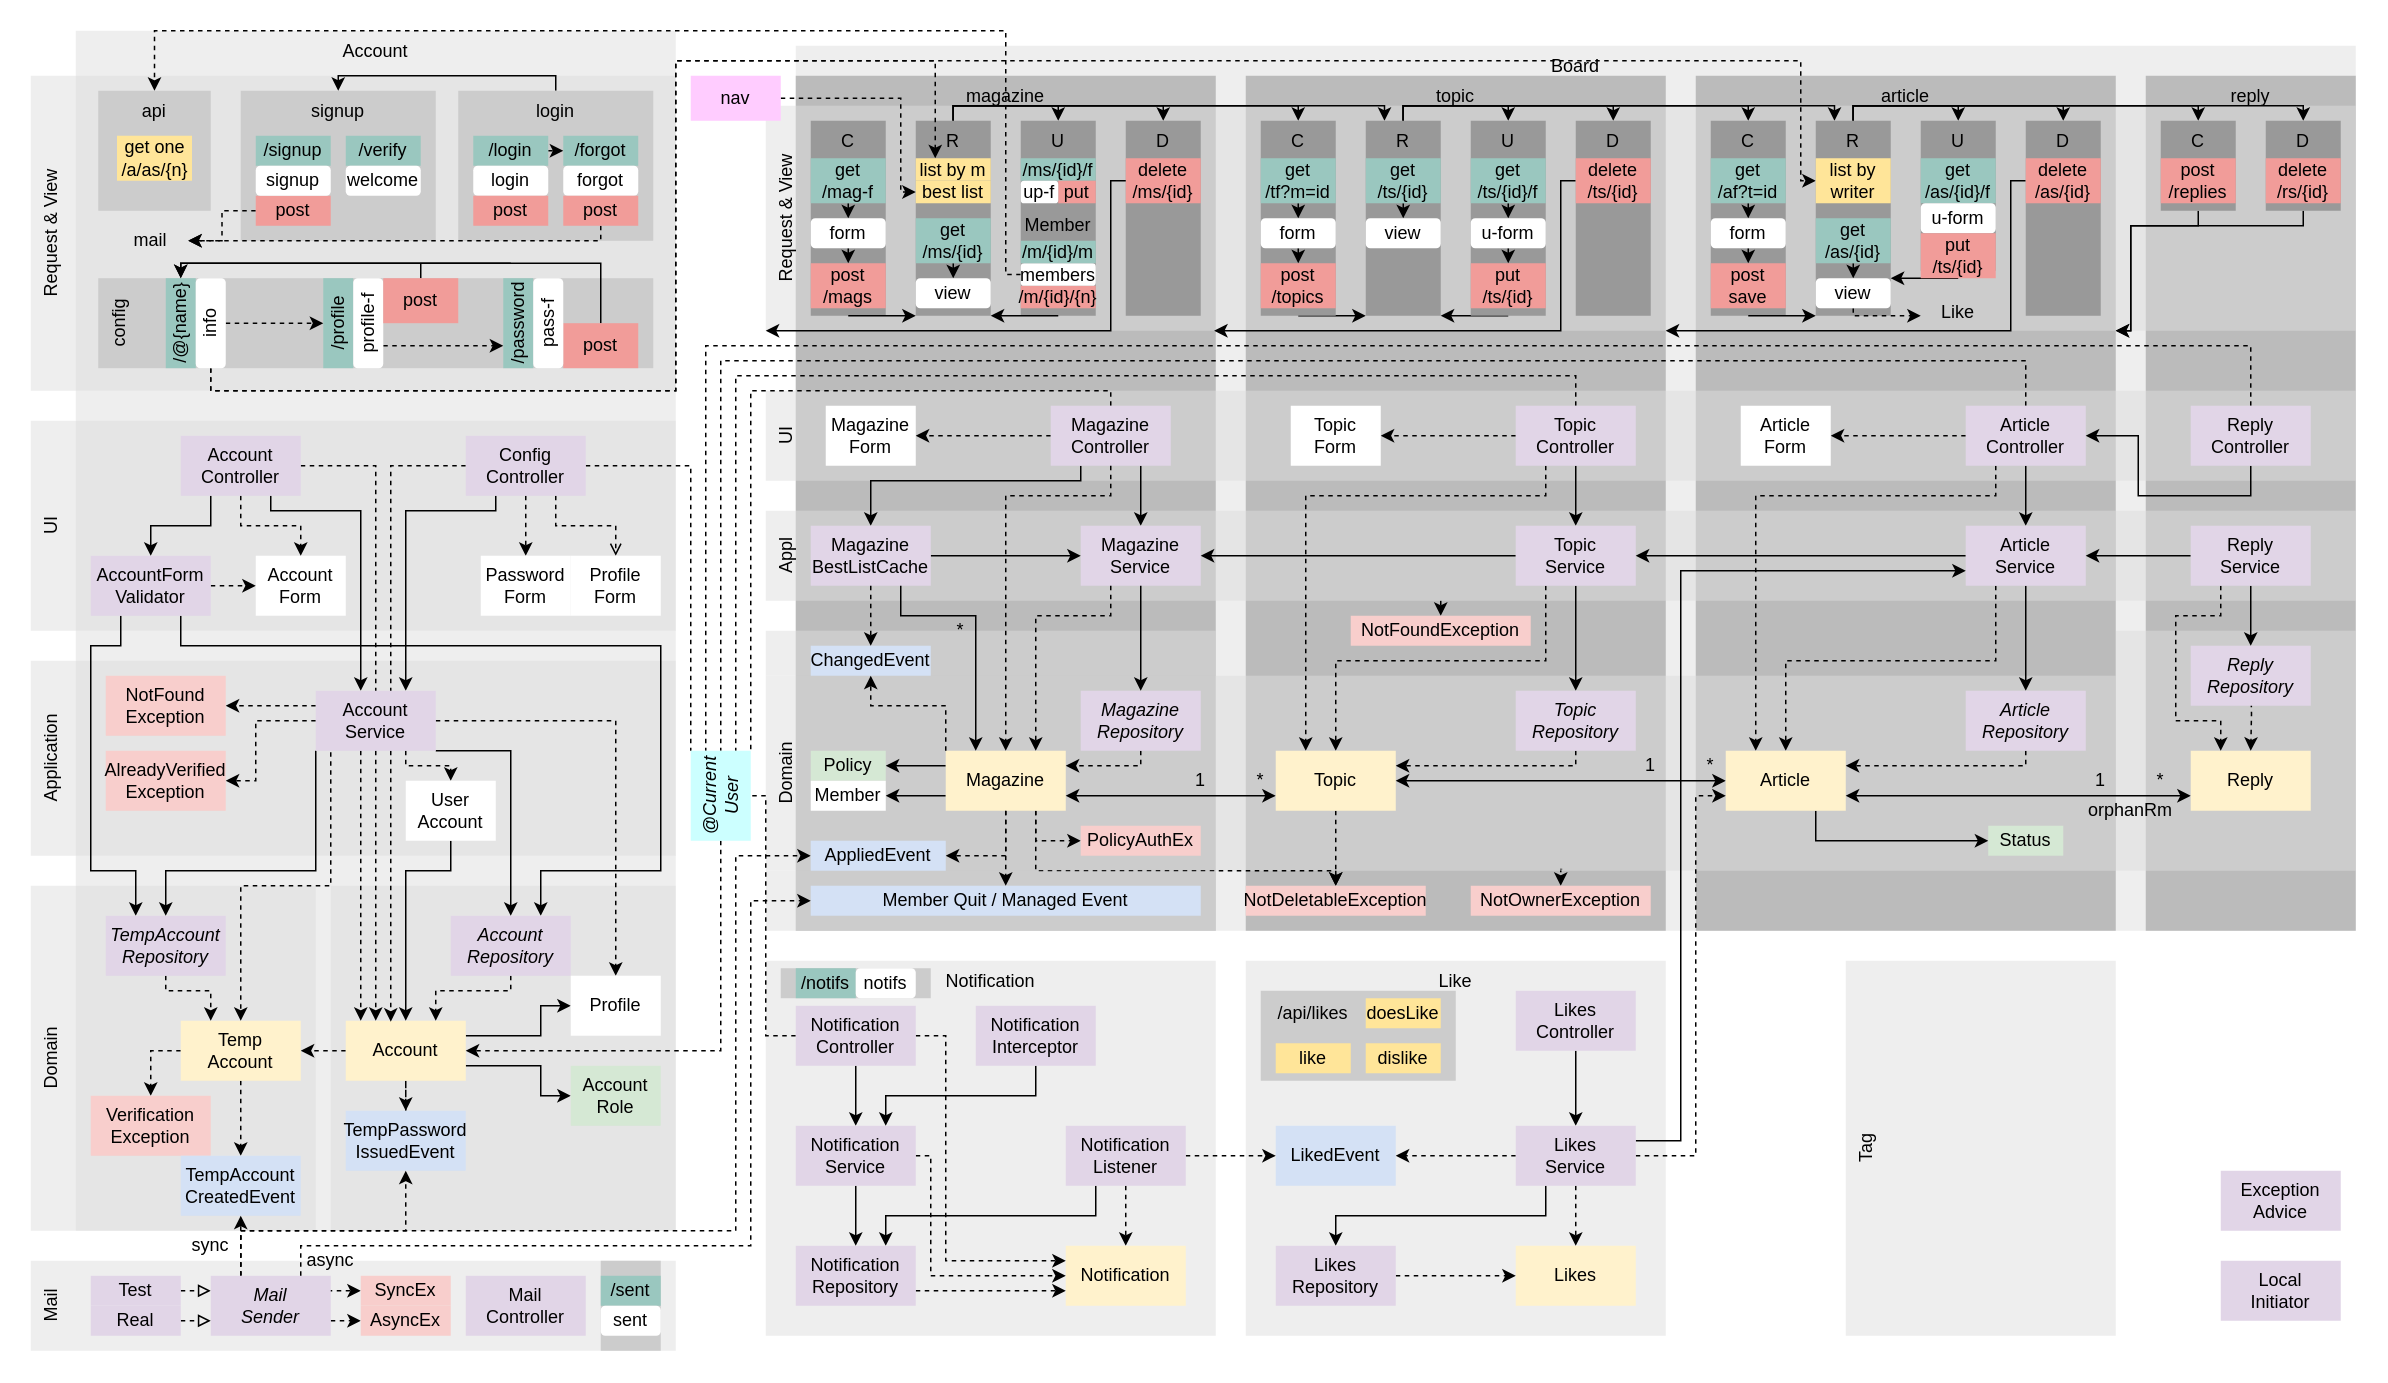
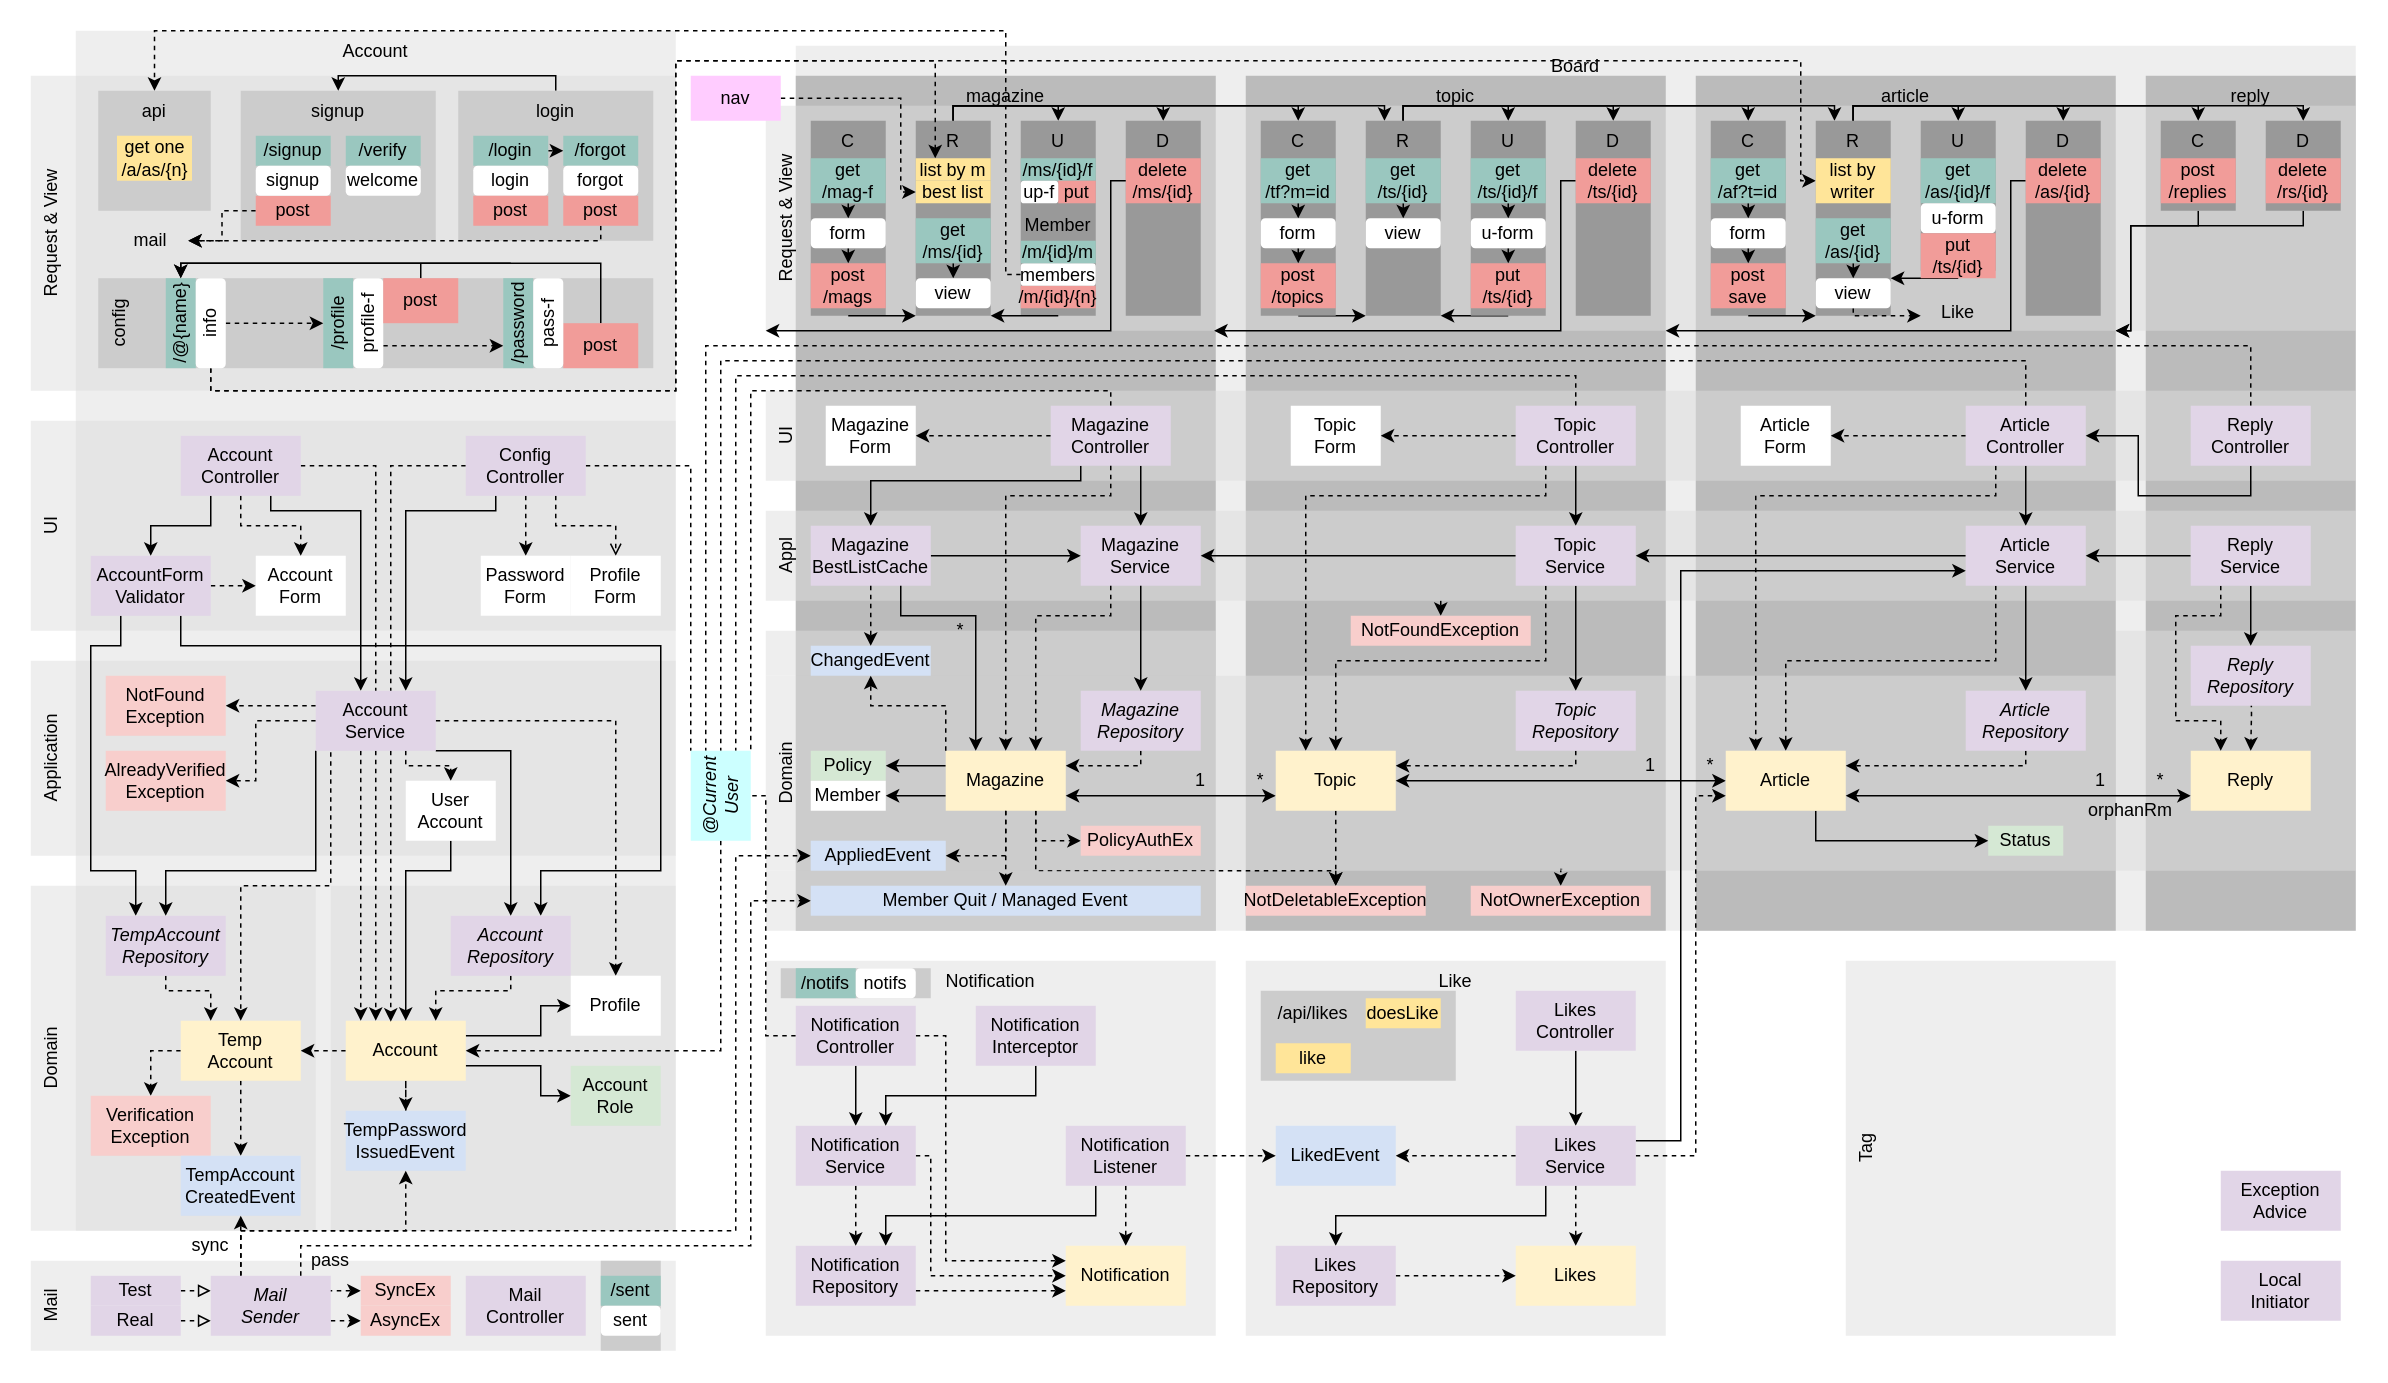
(1403, 1058) -> none
(856, 1210) -> (856, 1210)
(331, 1261) -> (331, 1261)
